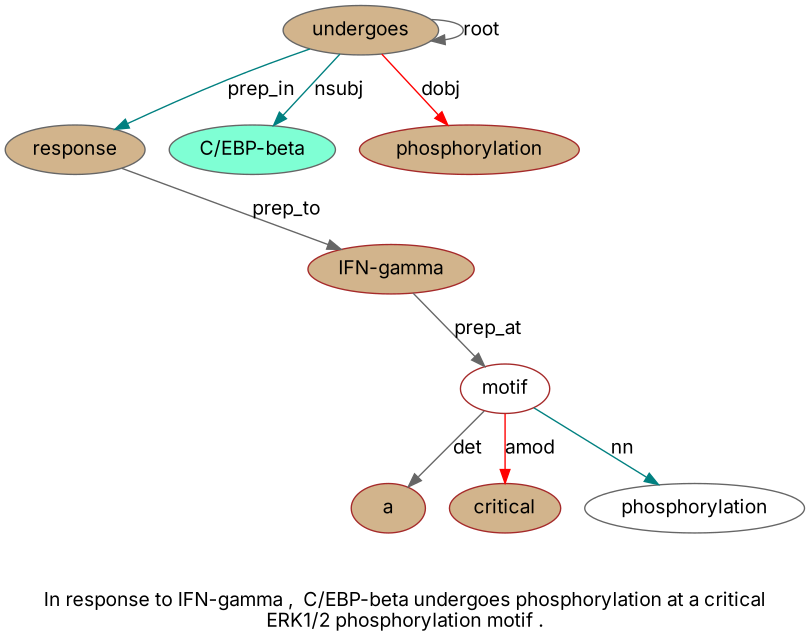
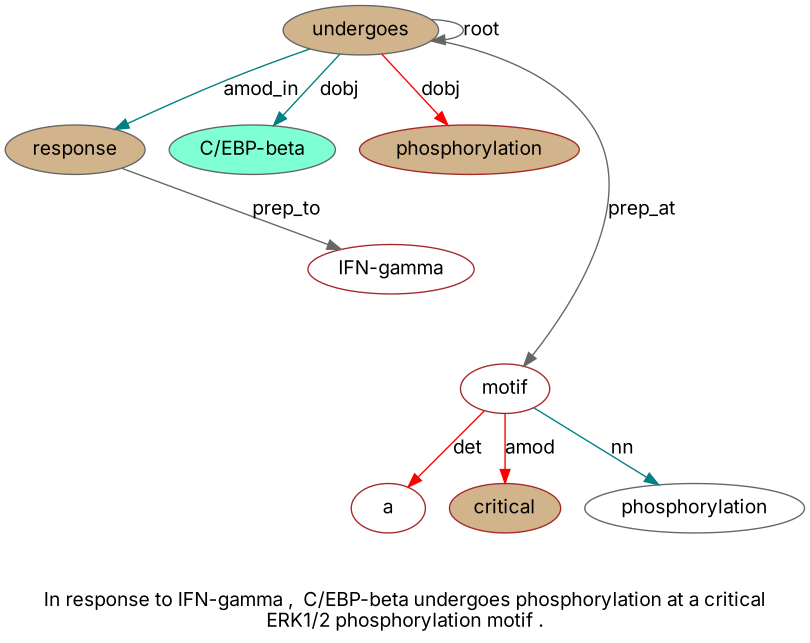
(261, 90) -> (261, 90)
(340, 90) -> (340, 90)
(391, 269) -> (391, 269)
(444, 325) -> (605, 156)
(451, 444) -> (451, 444)
(388, 508) -> (388, 508)
